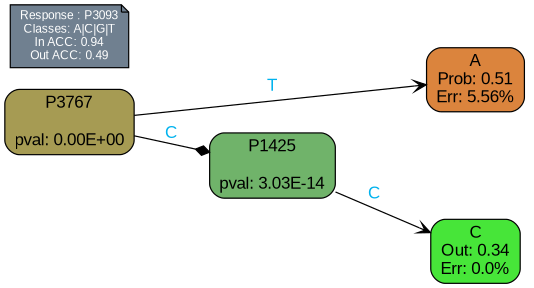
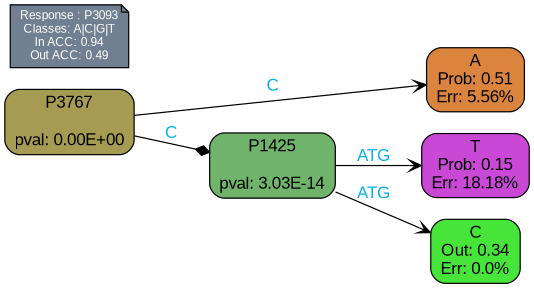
(272, 86) -> (272, 86)
none -> (475, 166)
(374, 194) -> (374, 194)
